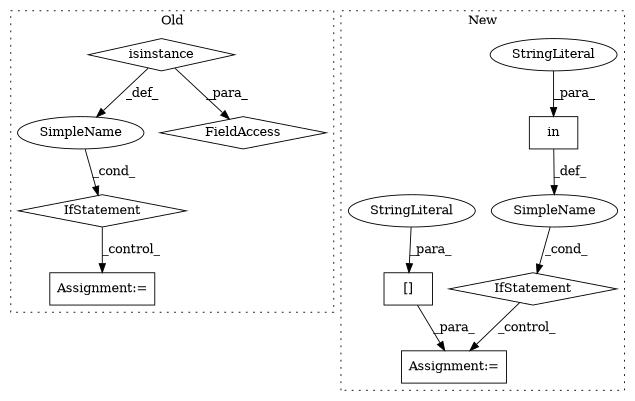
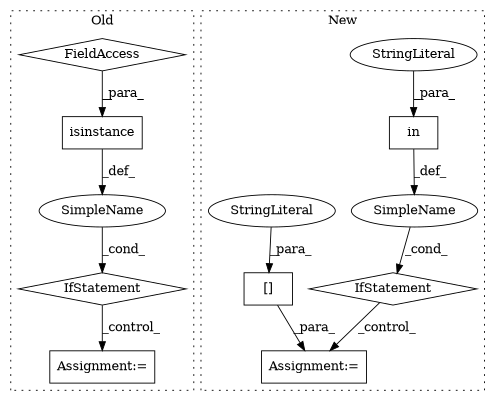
(162, 55) -> (102, 133)
(199, 90) -> (102, 89)
